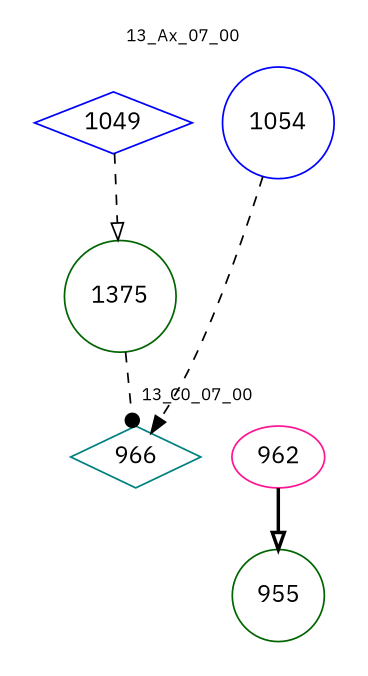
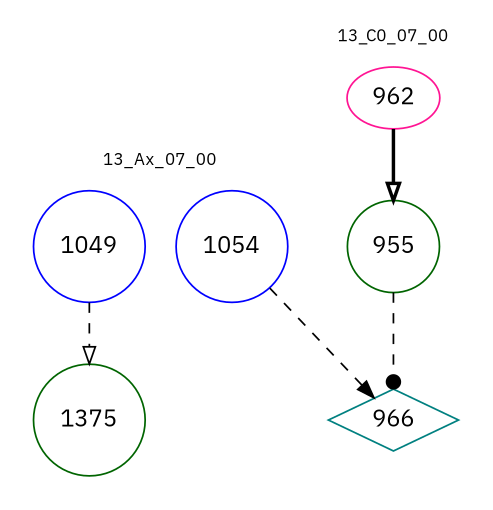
(113, 123) -> (89, 247)
(129, 390) -> (393, 334)
